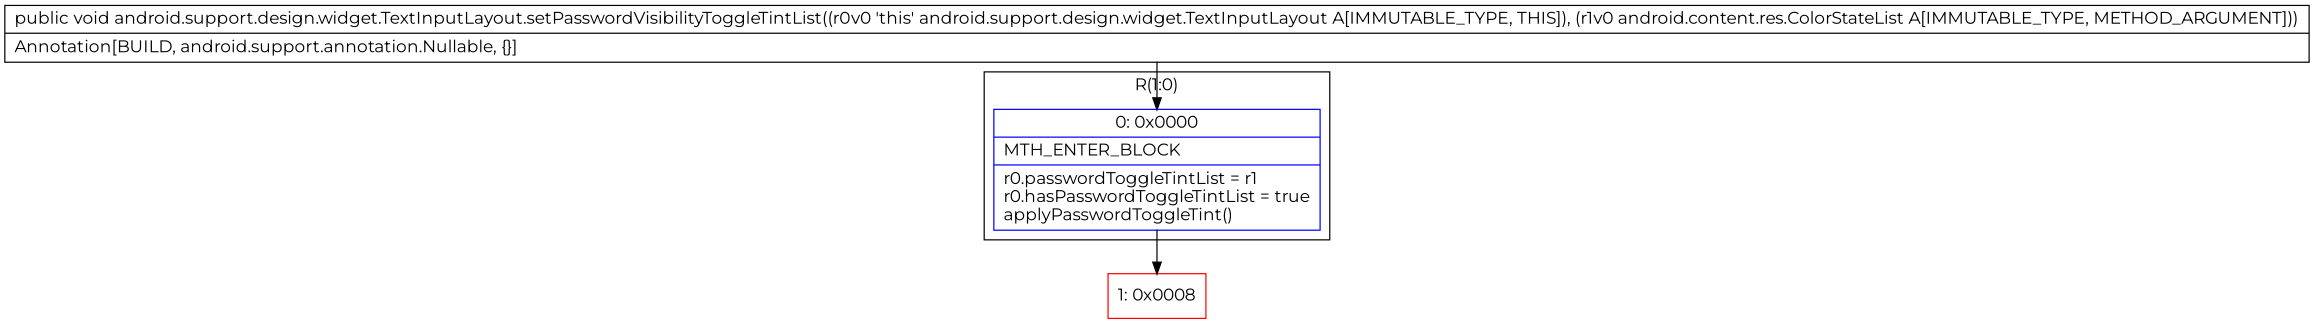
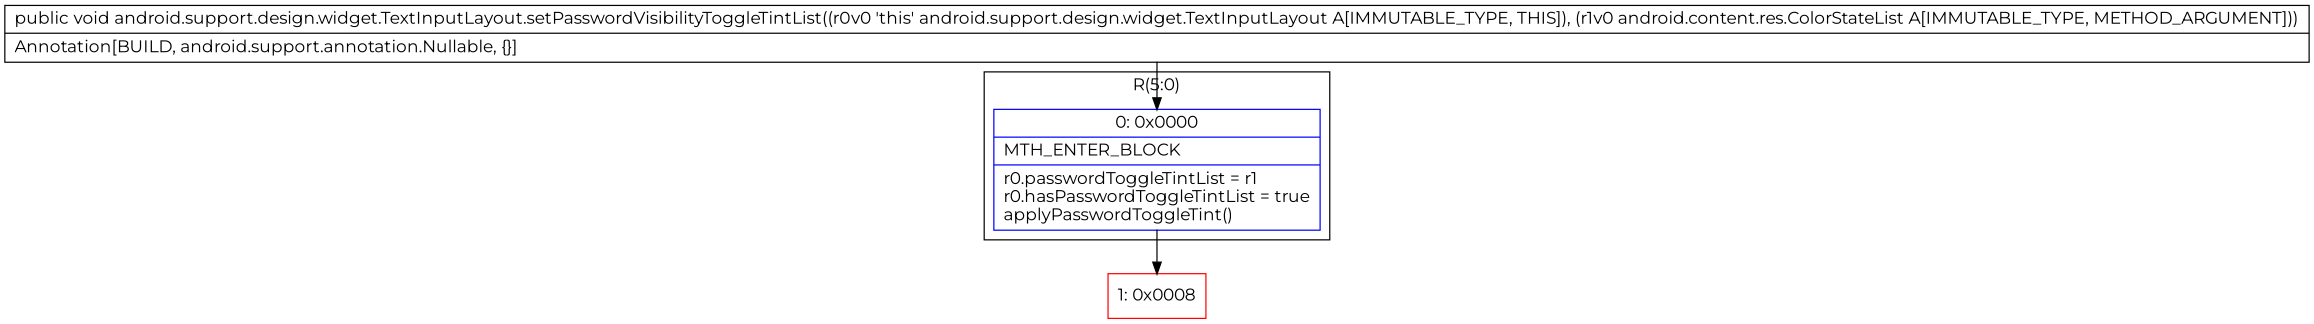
(1157, 86) -> (1157, 86)
